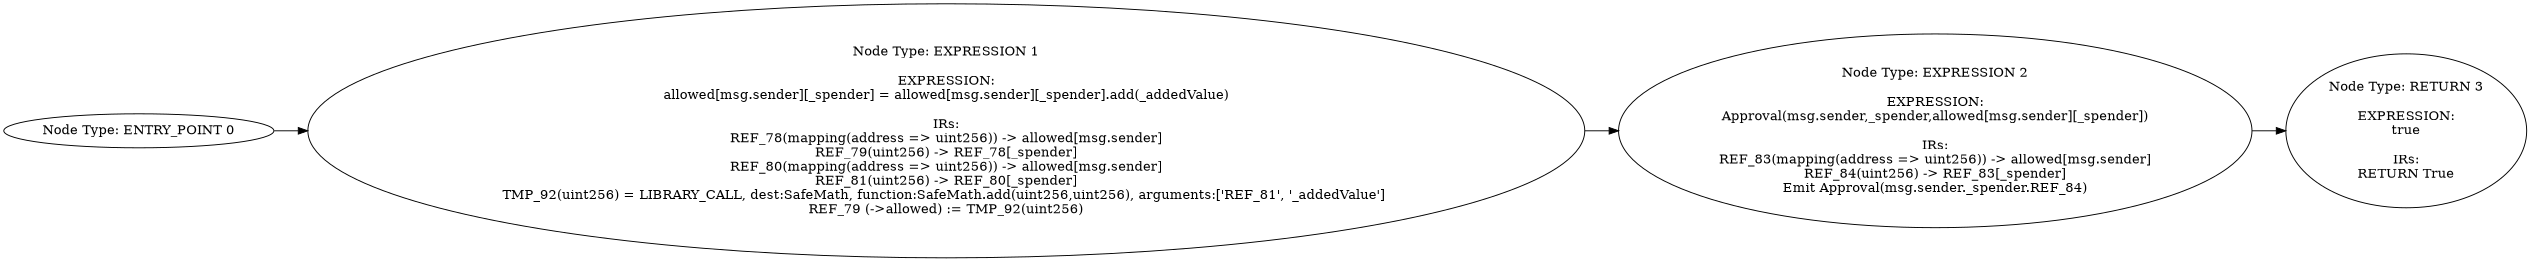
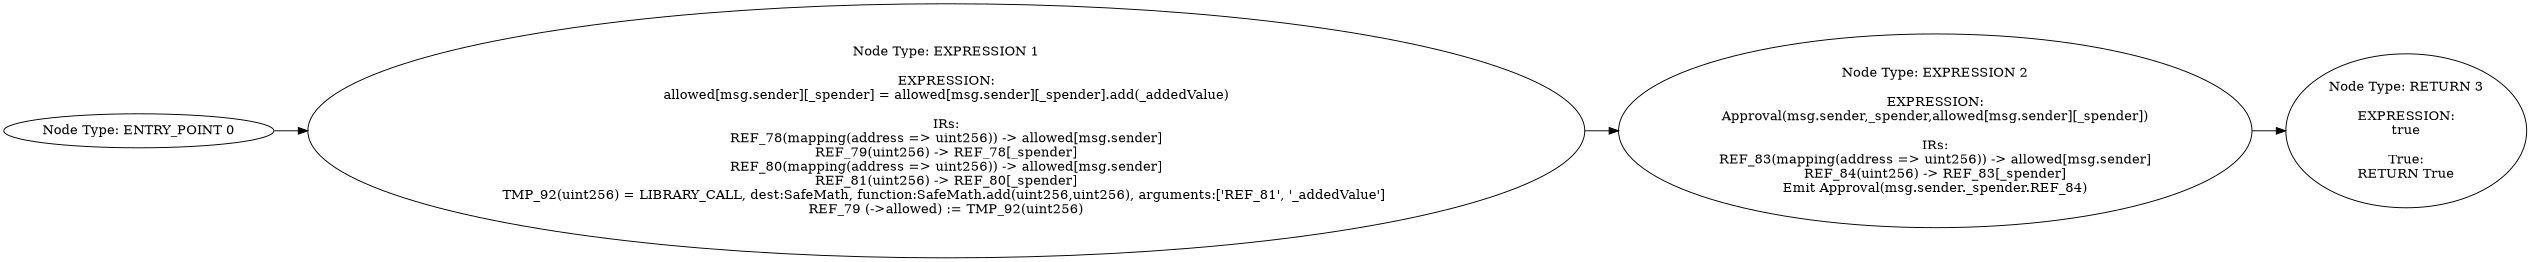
(2406, 131) -> (2406, 131)
